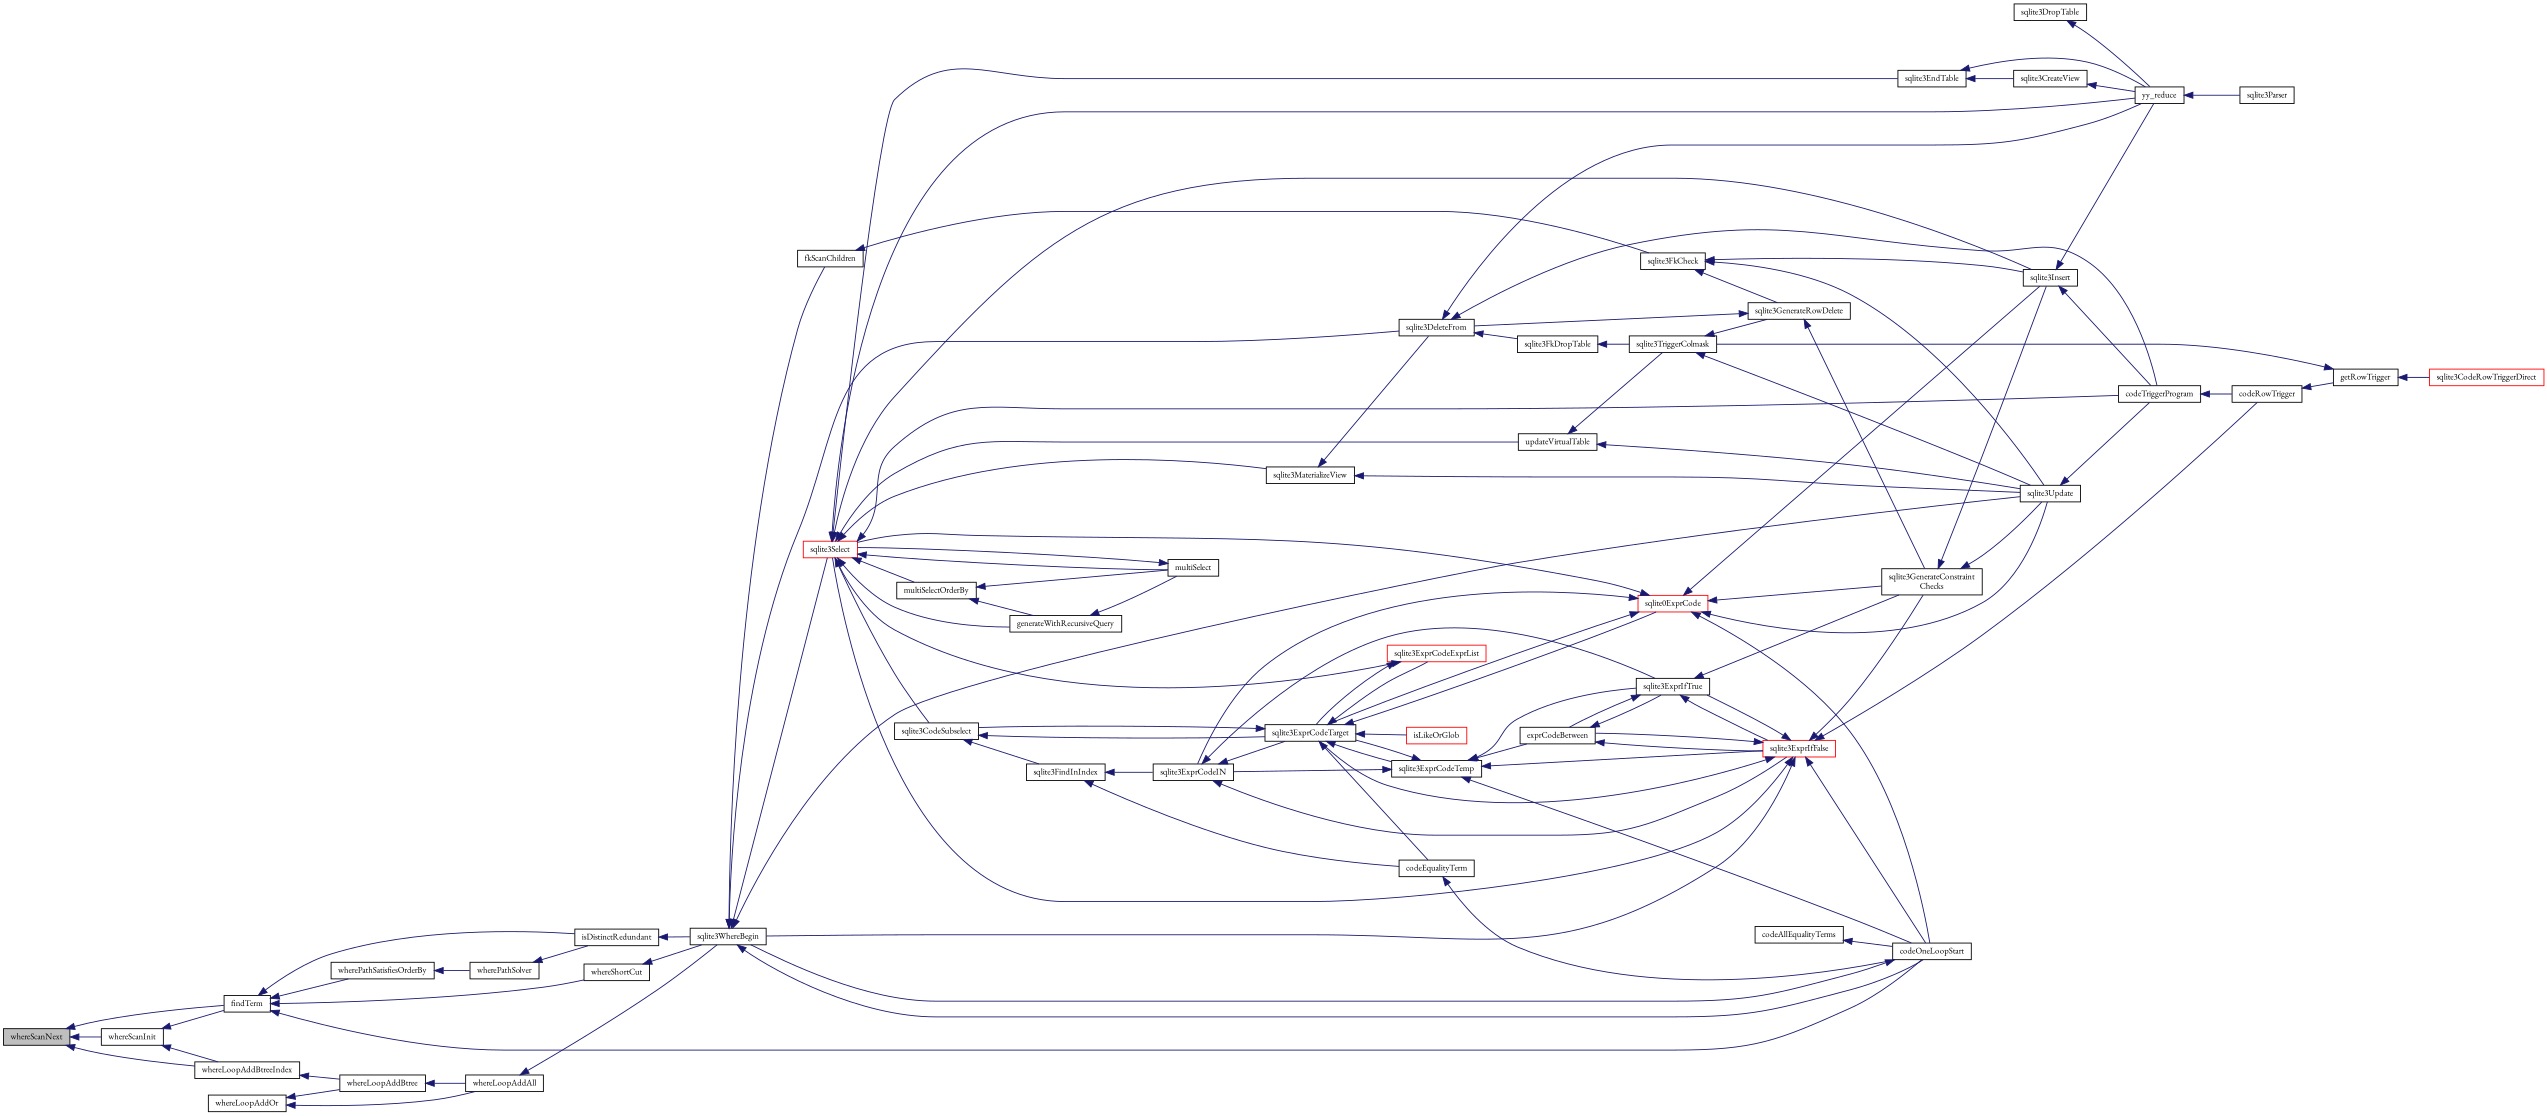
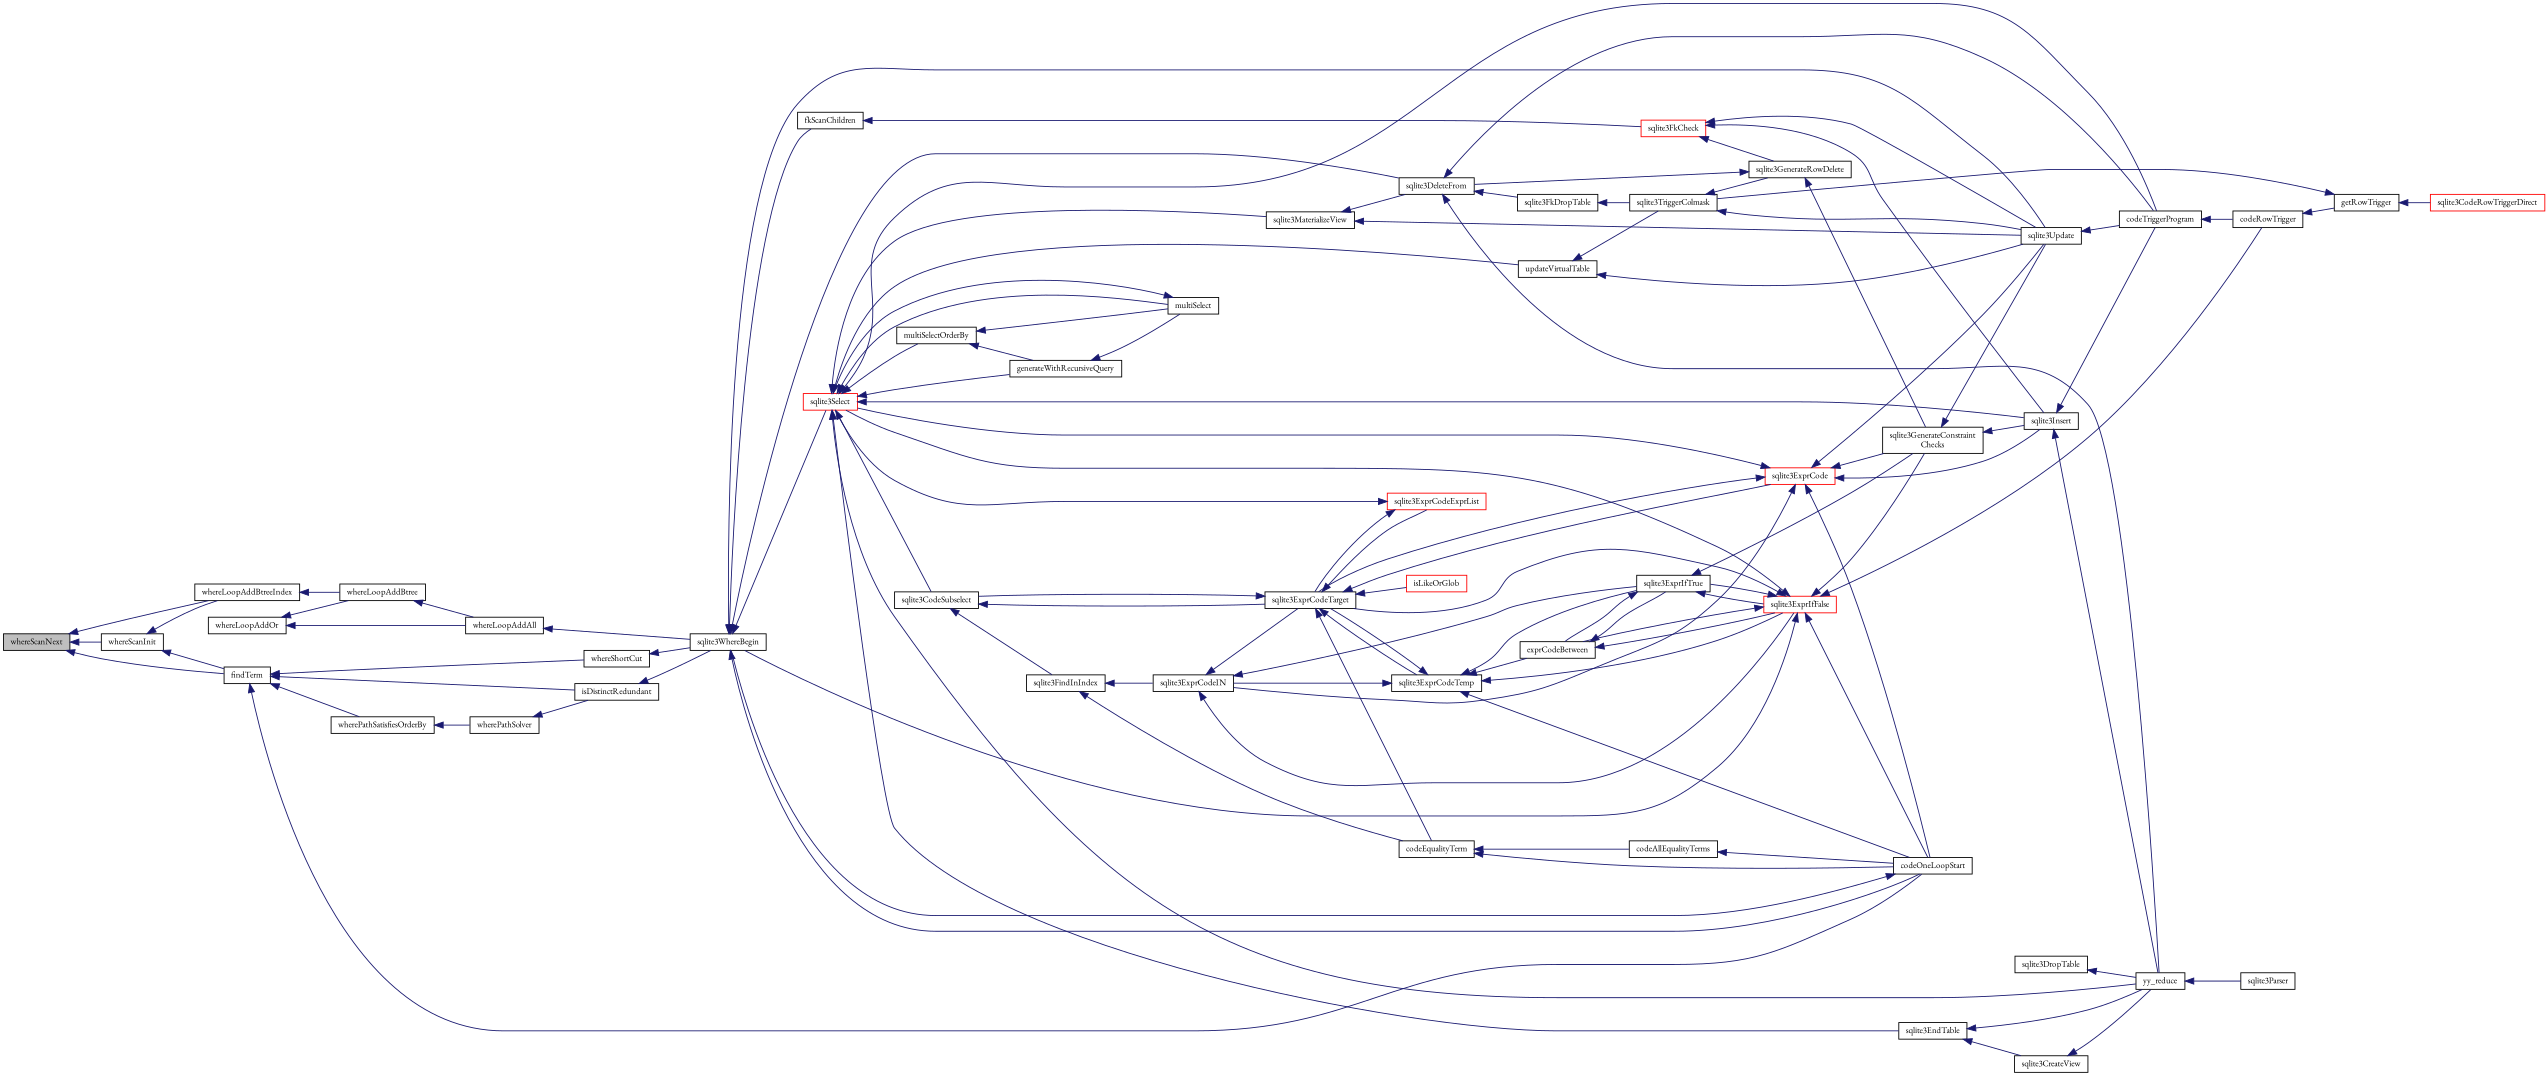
(1673, 261) -> (1673, 128)
(1673, 604) -> (1800, 476)
none -> (1556, 849)
